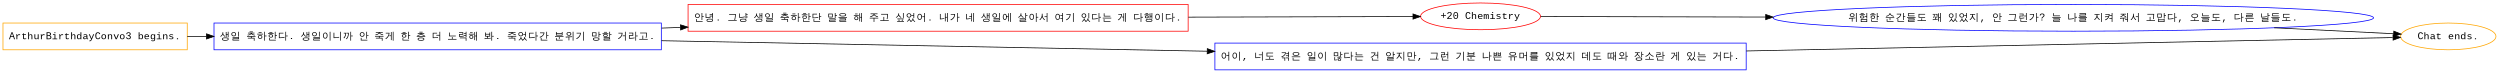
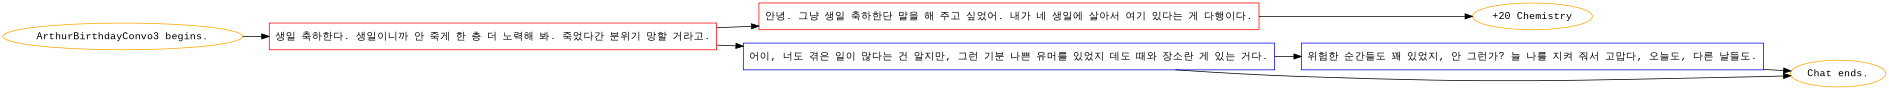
(1481, 16) -> (1532, 16)
(1653, 17) -> (1284, 56)
(2073, 18) -> (1532, 56)
(95, 36) -> (123, 36)
(438, 36) -> (493, 36)
